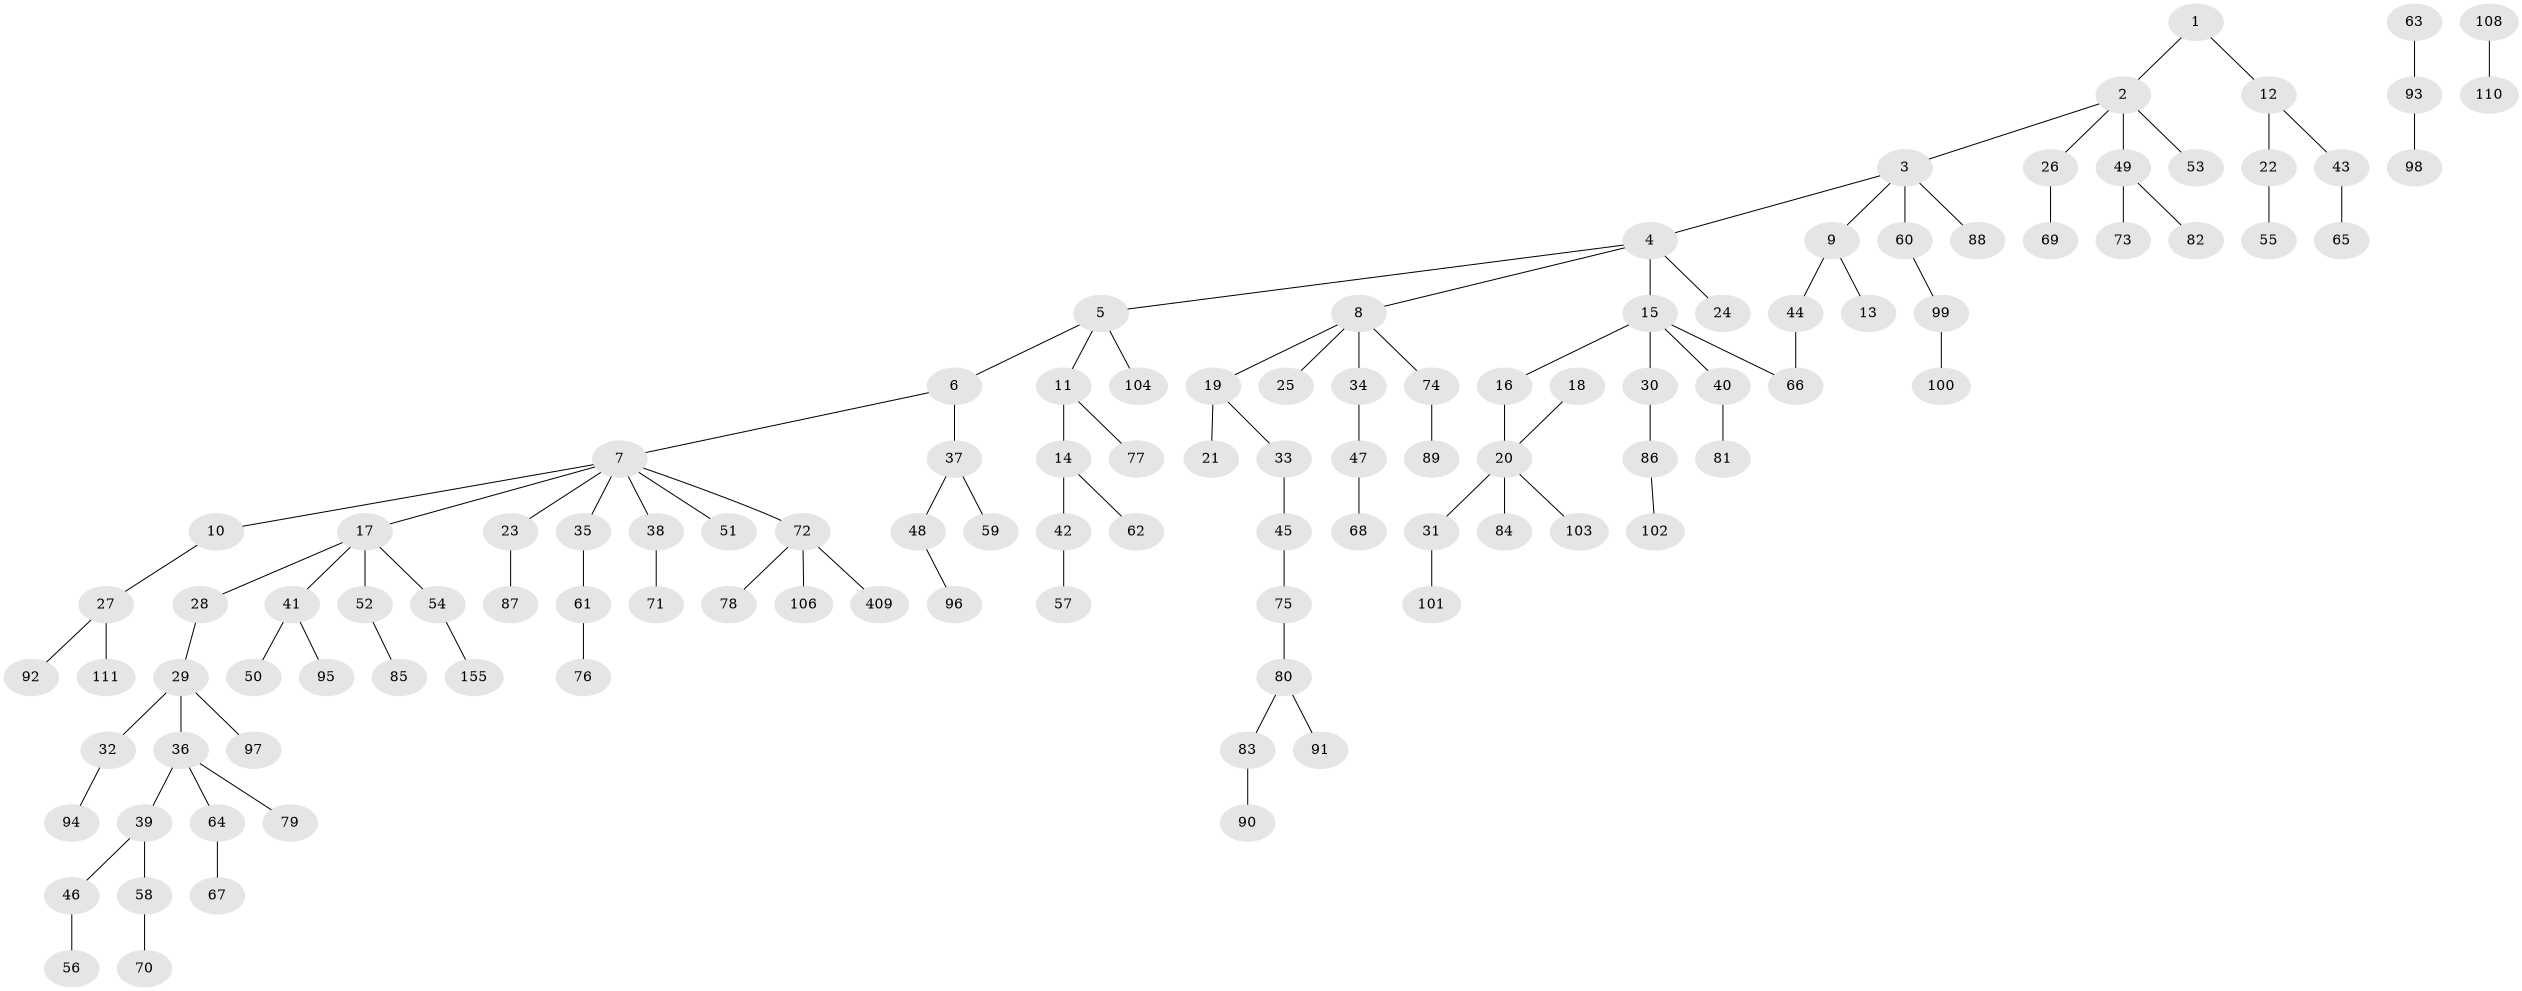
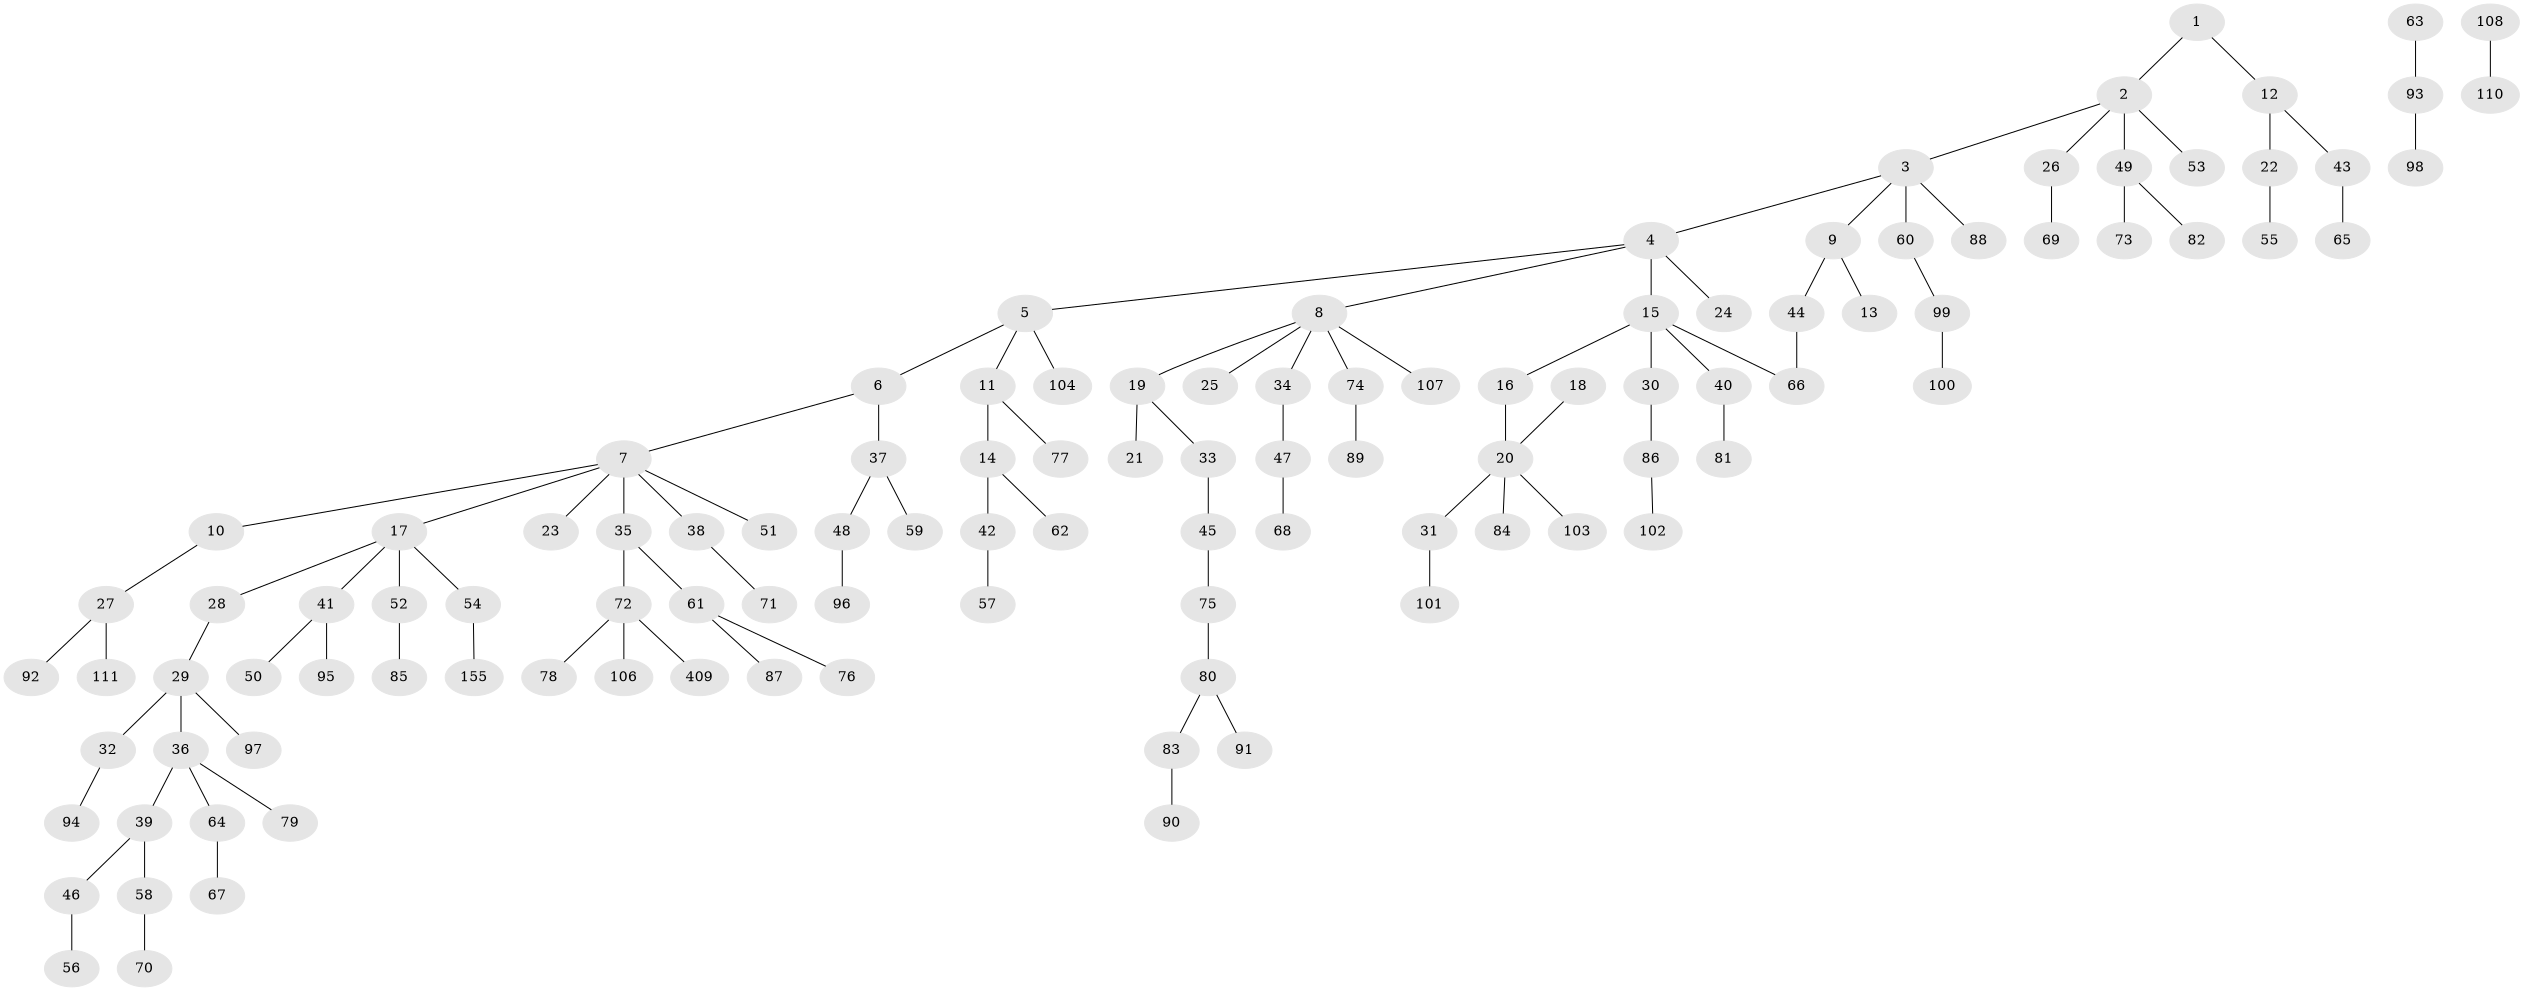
none -> (1431, 386)
(713, 493) -> (624, 568)
(511, 568) -> (736, 641)
